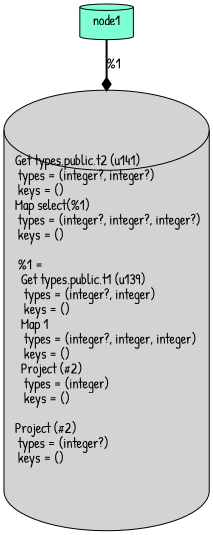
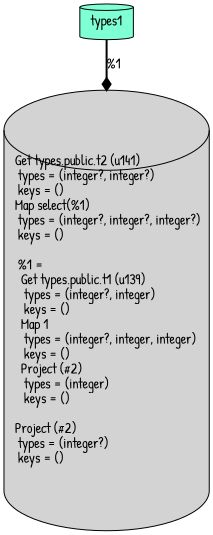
(107, 22) -> (107, 22)
